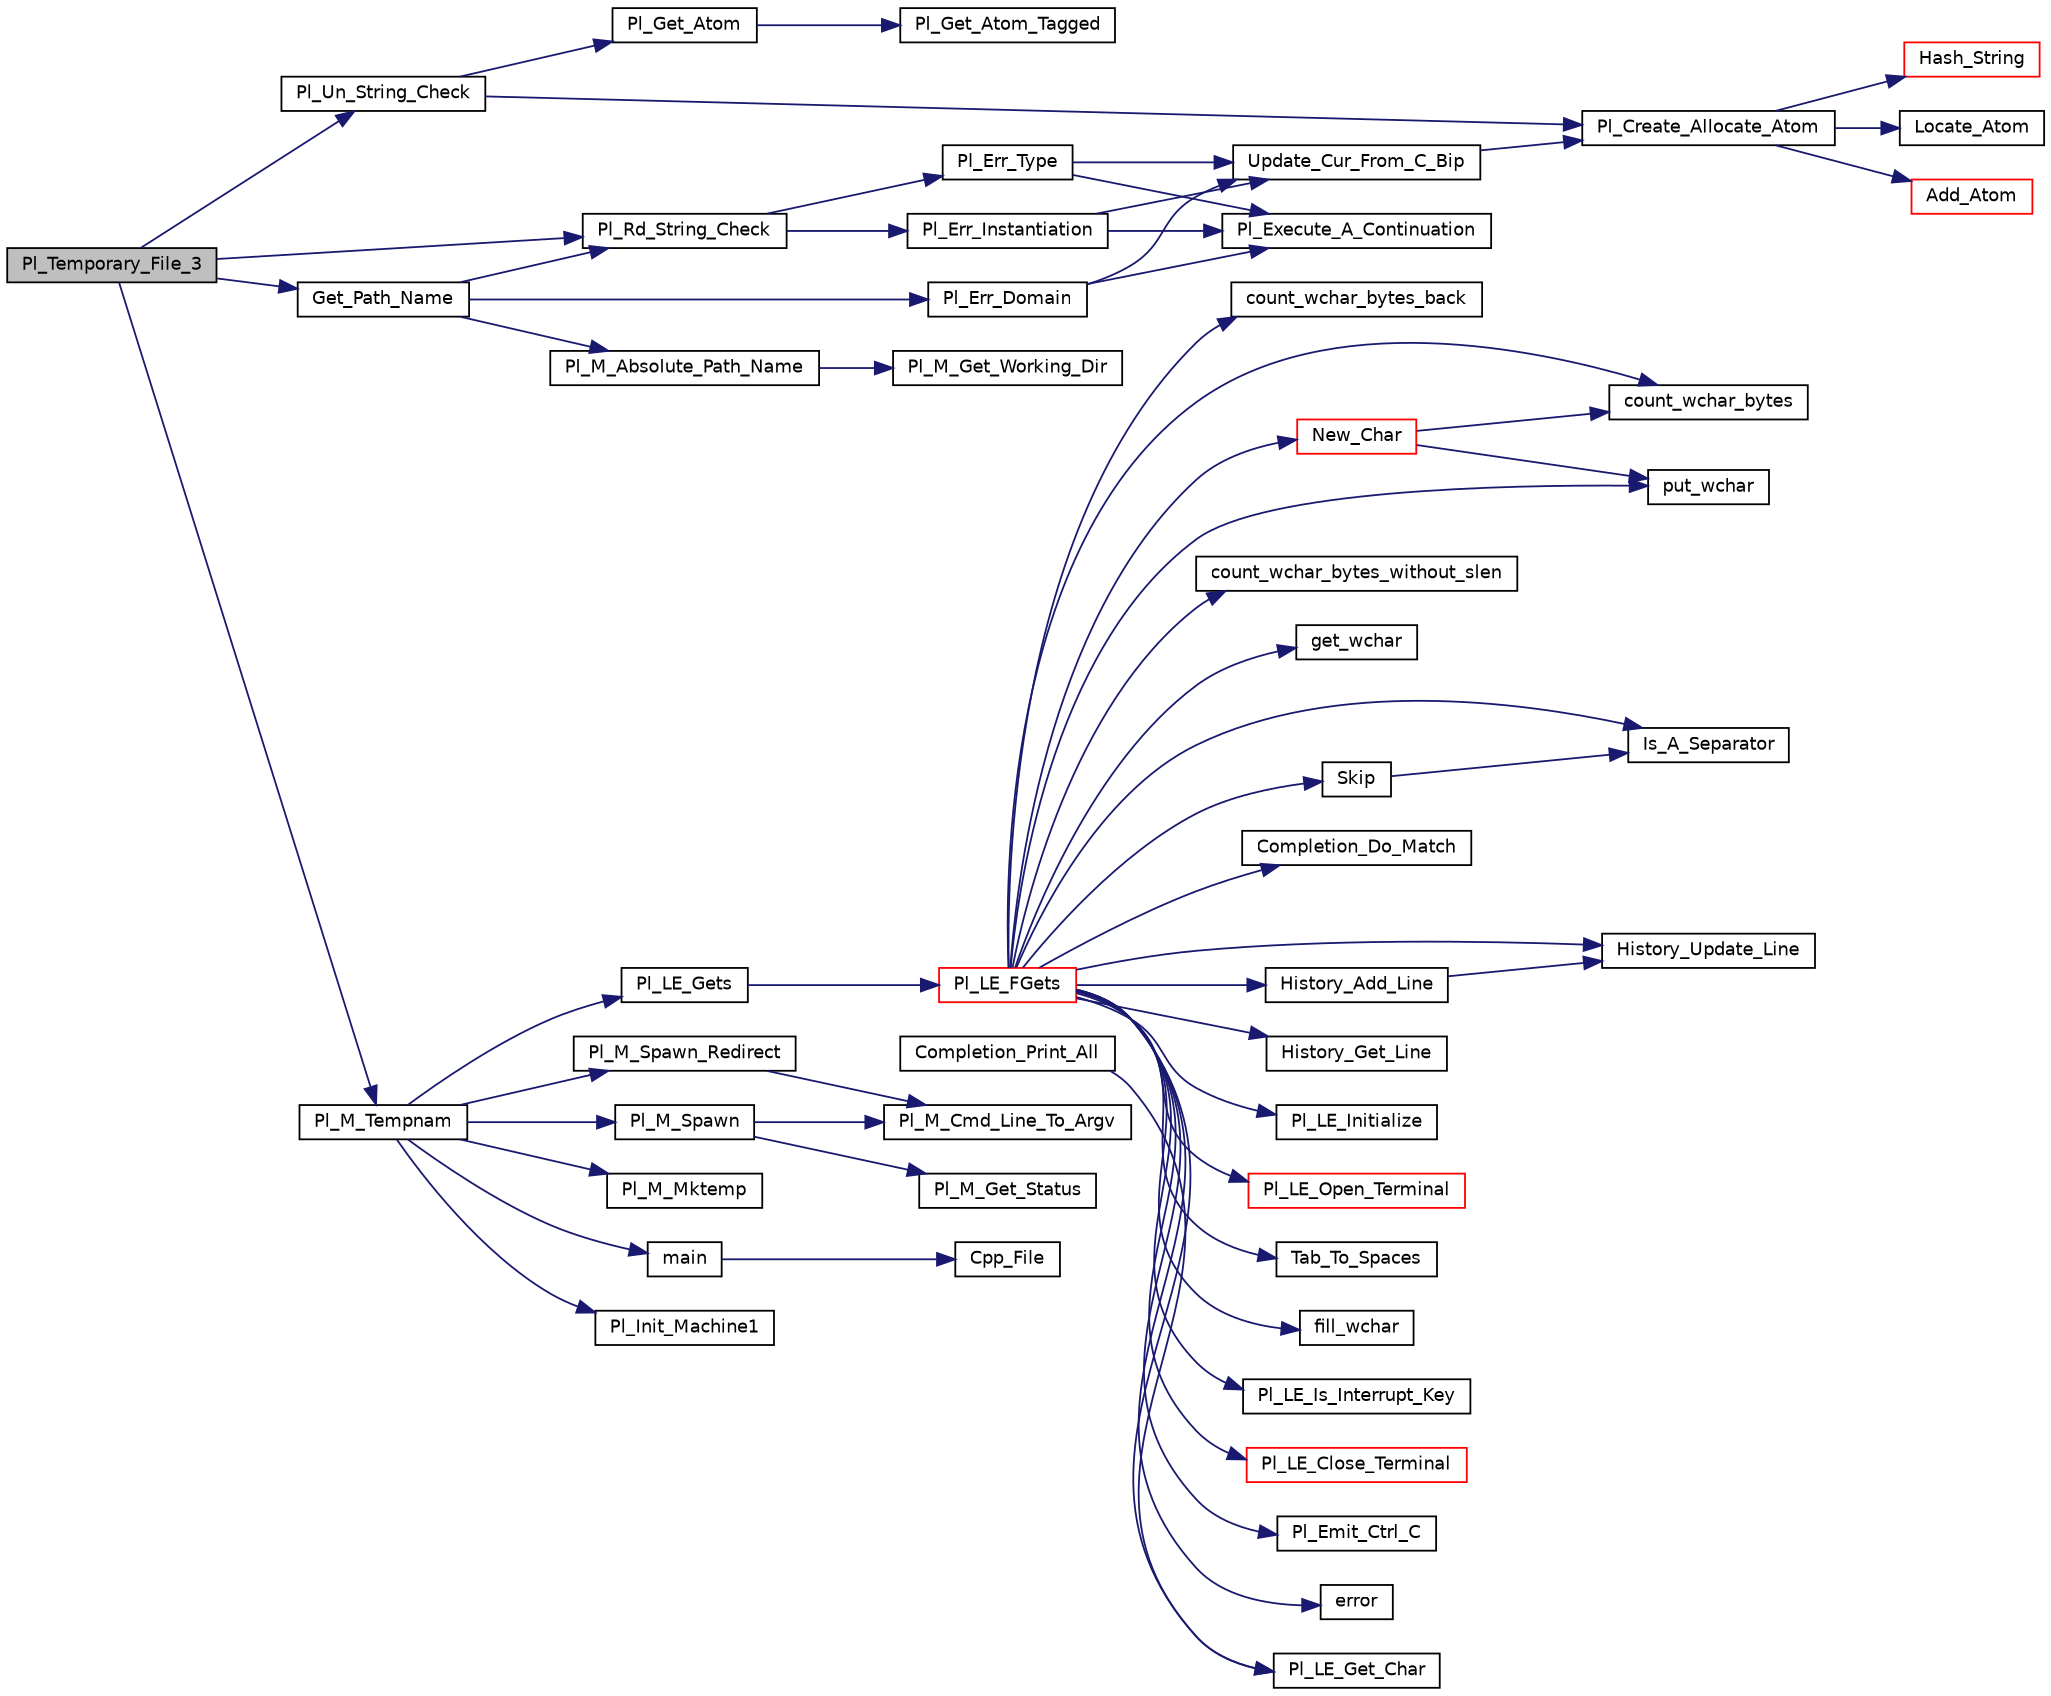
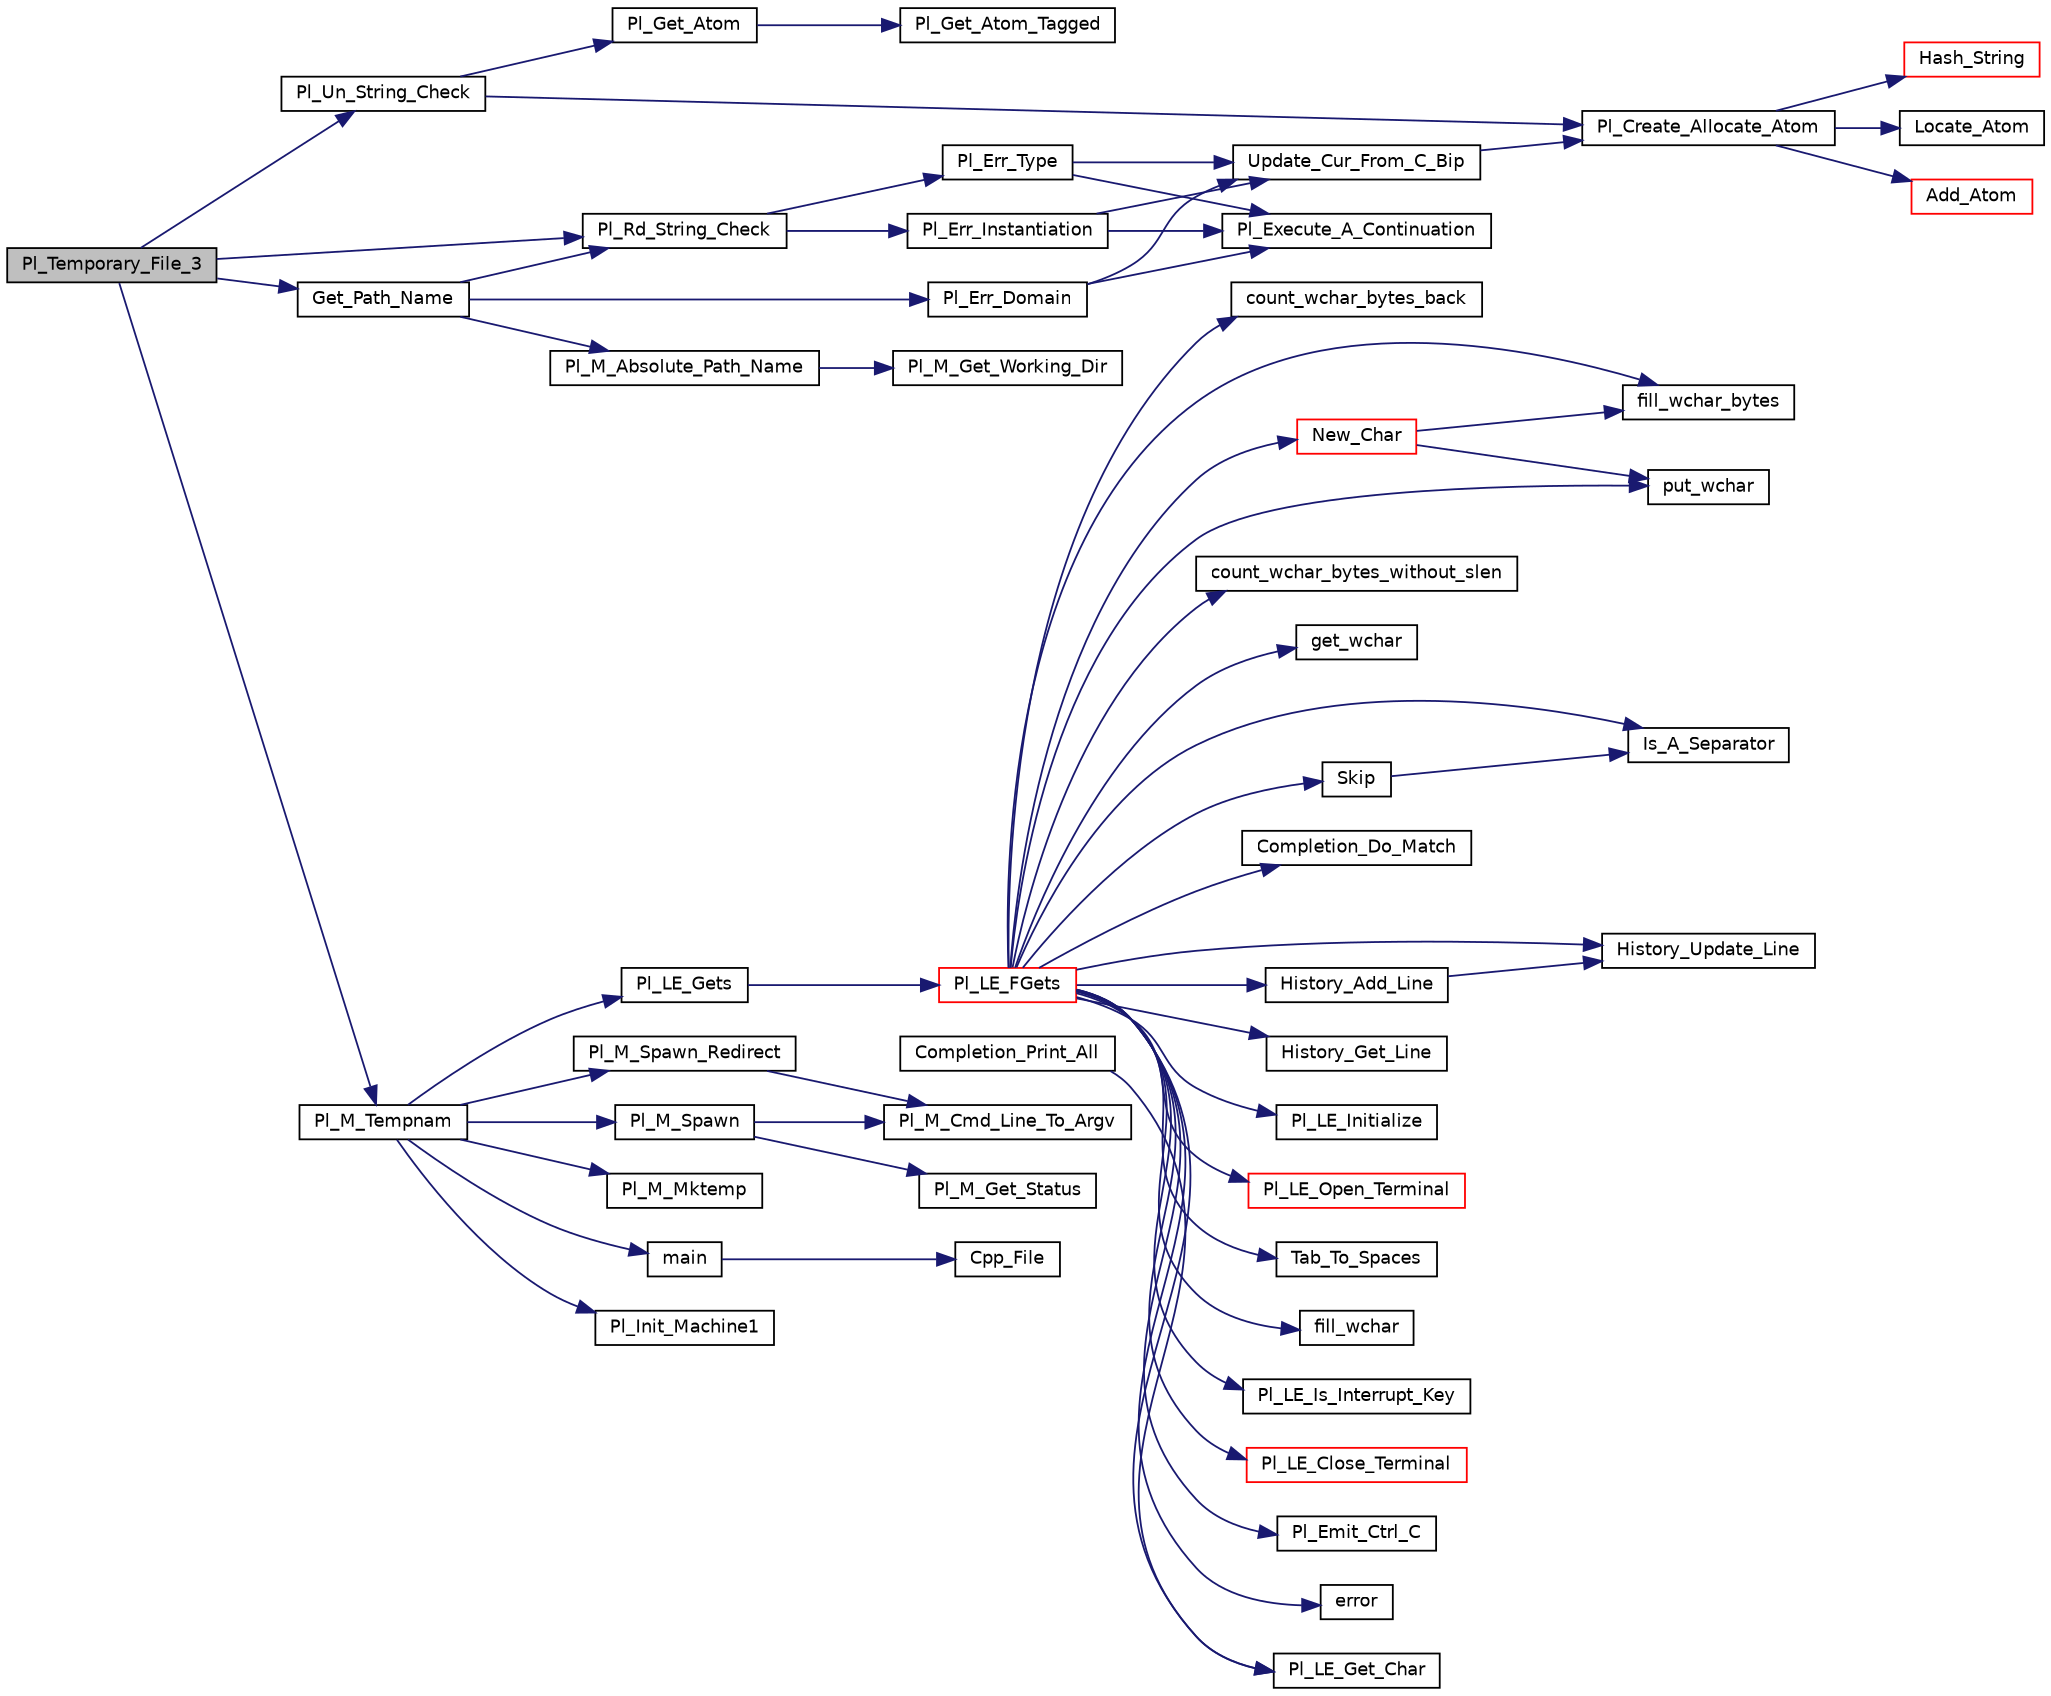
(1709, 402) -> (1709, 402)
